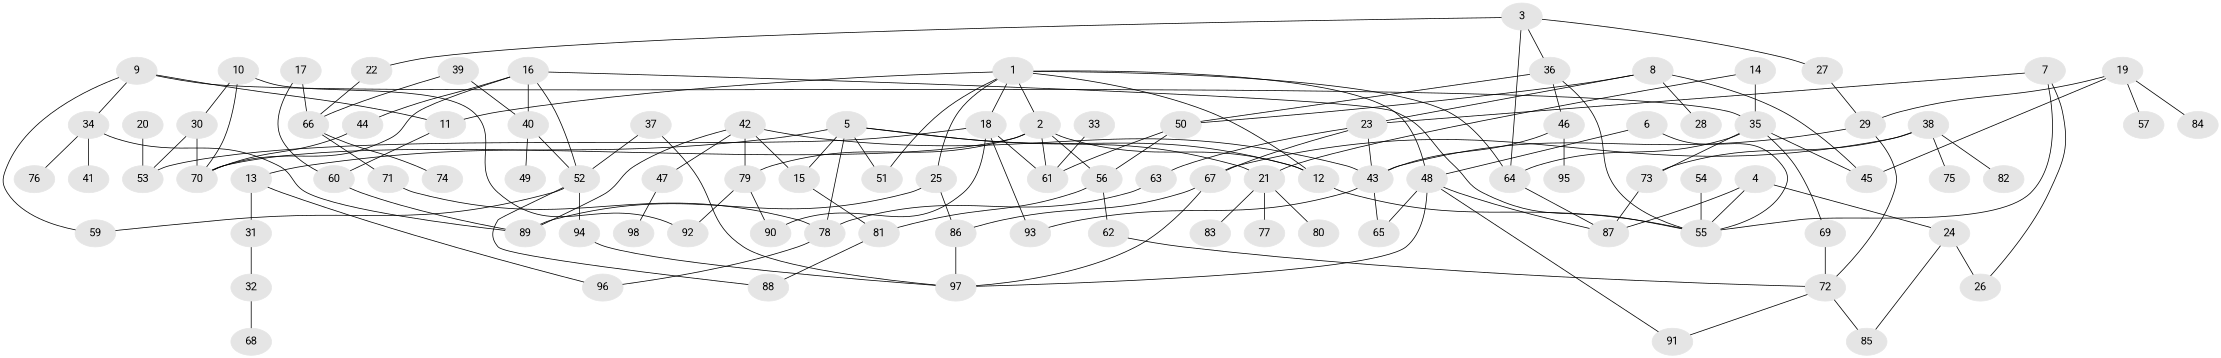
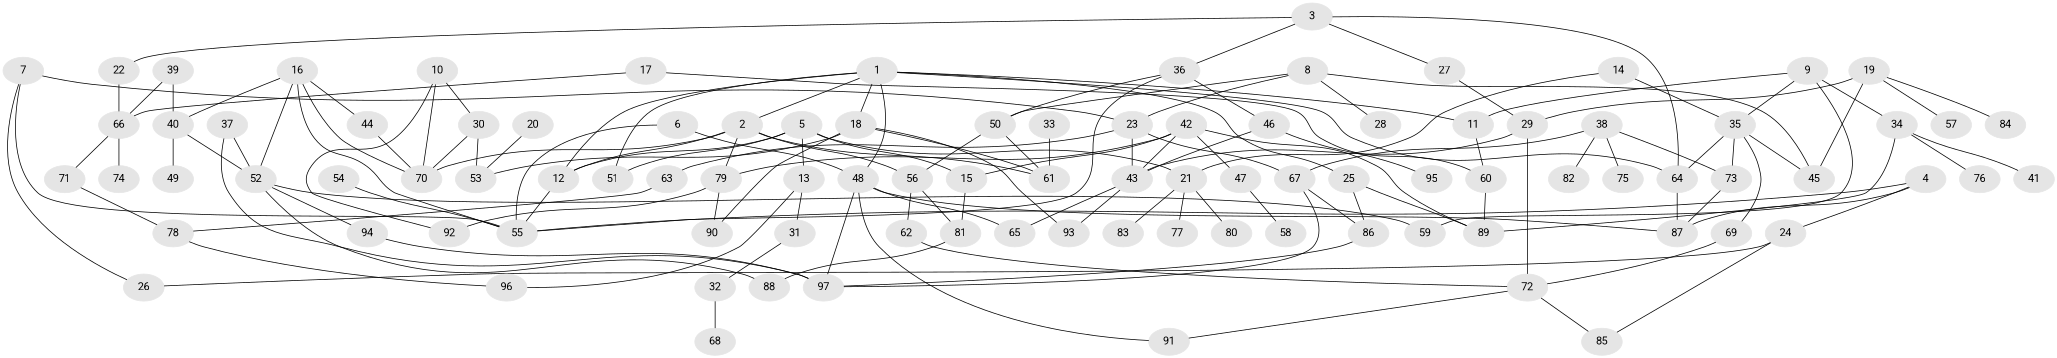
(836, 179) -> none
(634, 233) -> (1286, 233)
